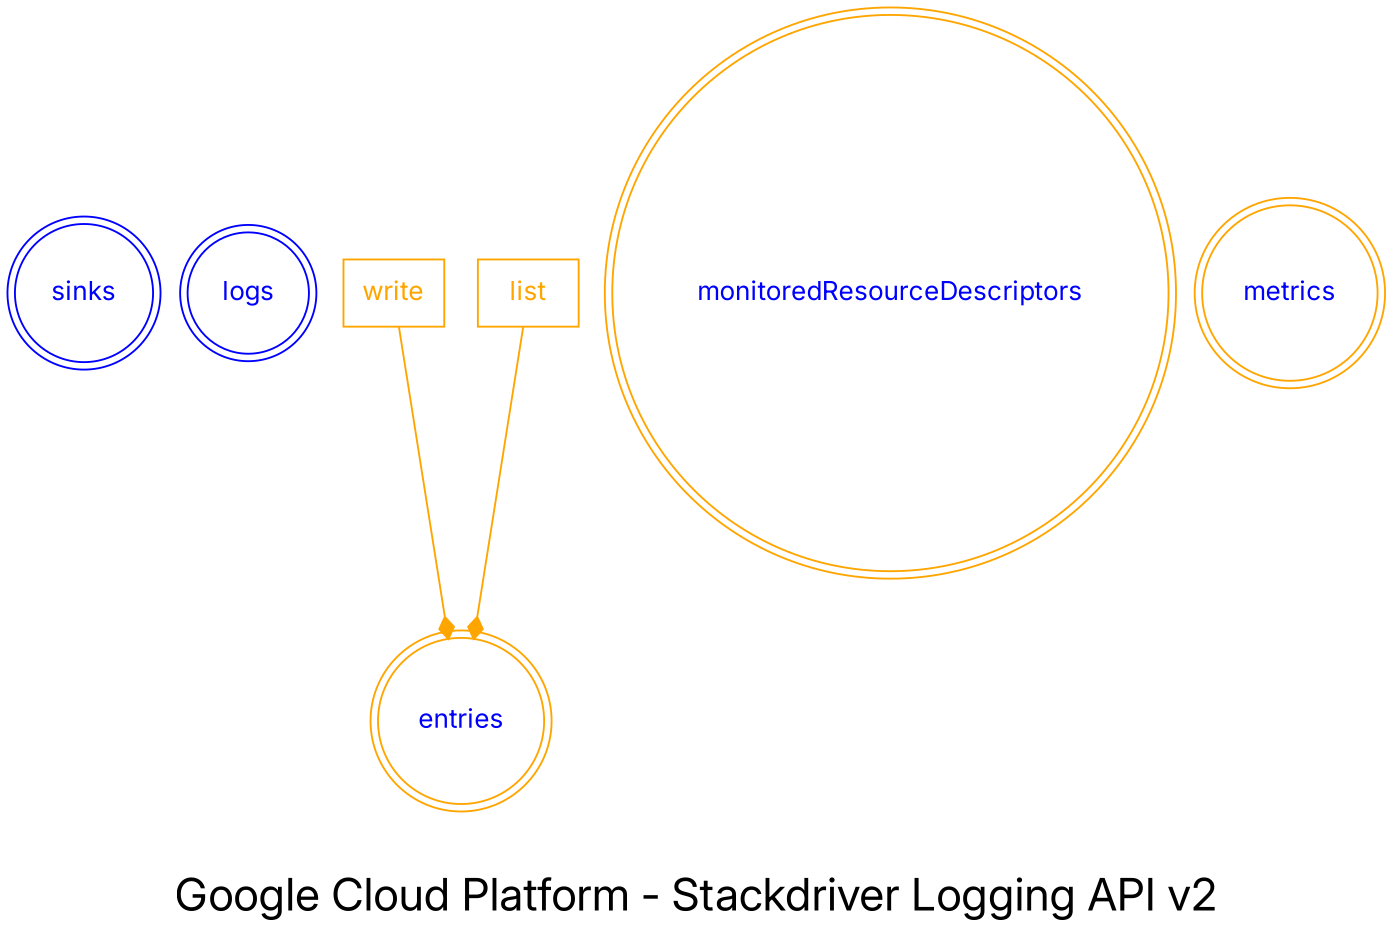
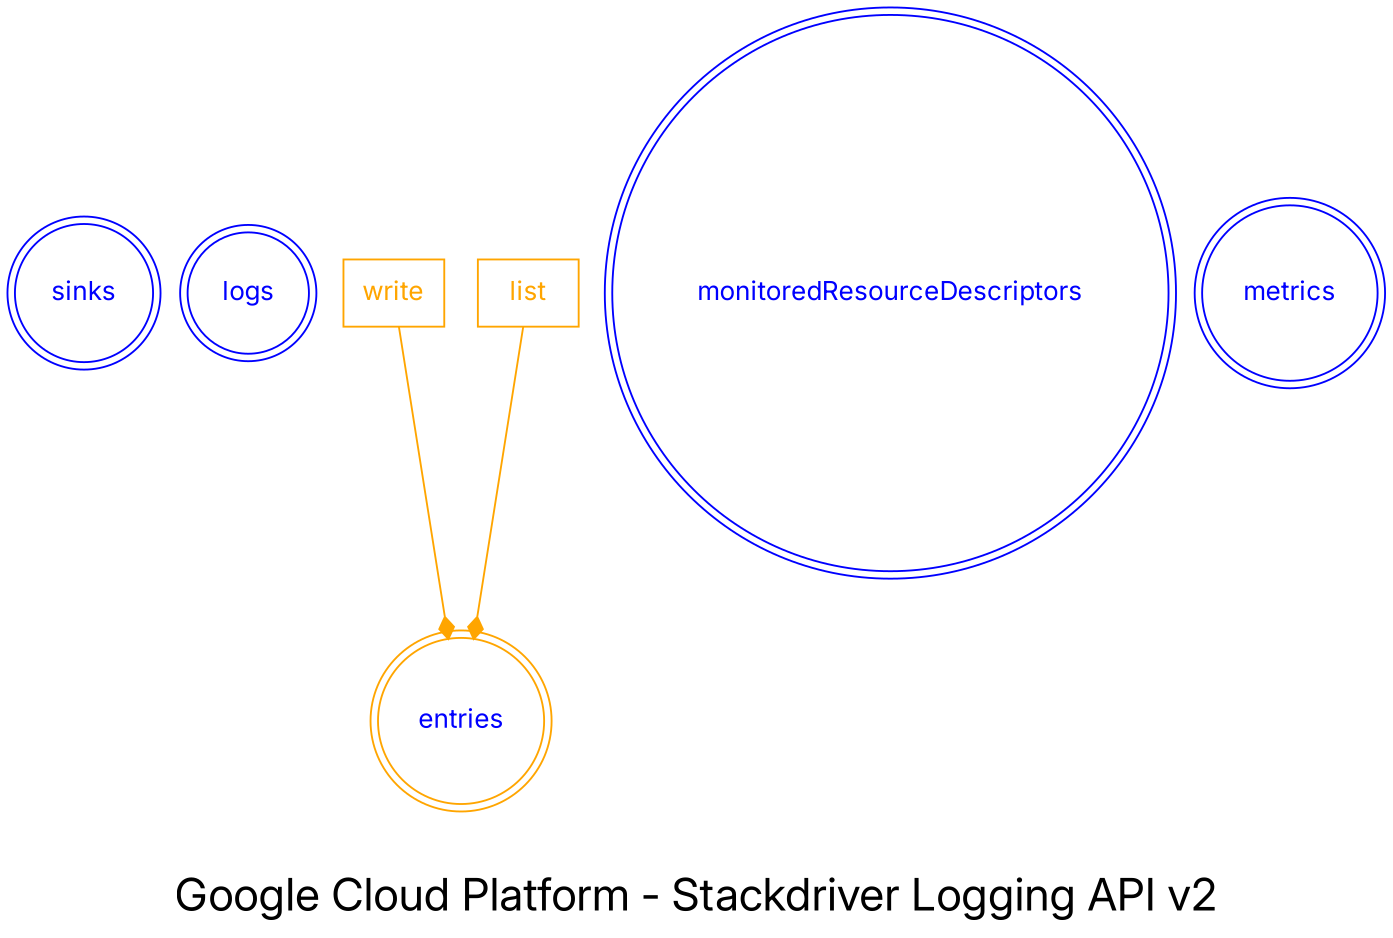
(890, 293) -> (890, 293)
(1290, 293) -> (1290, 293)
